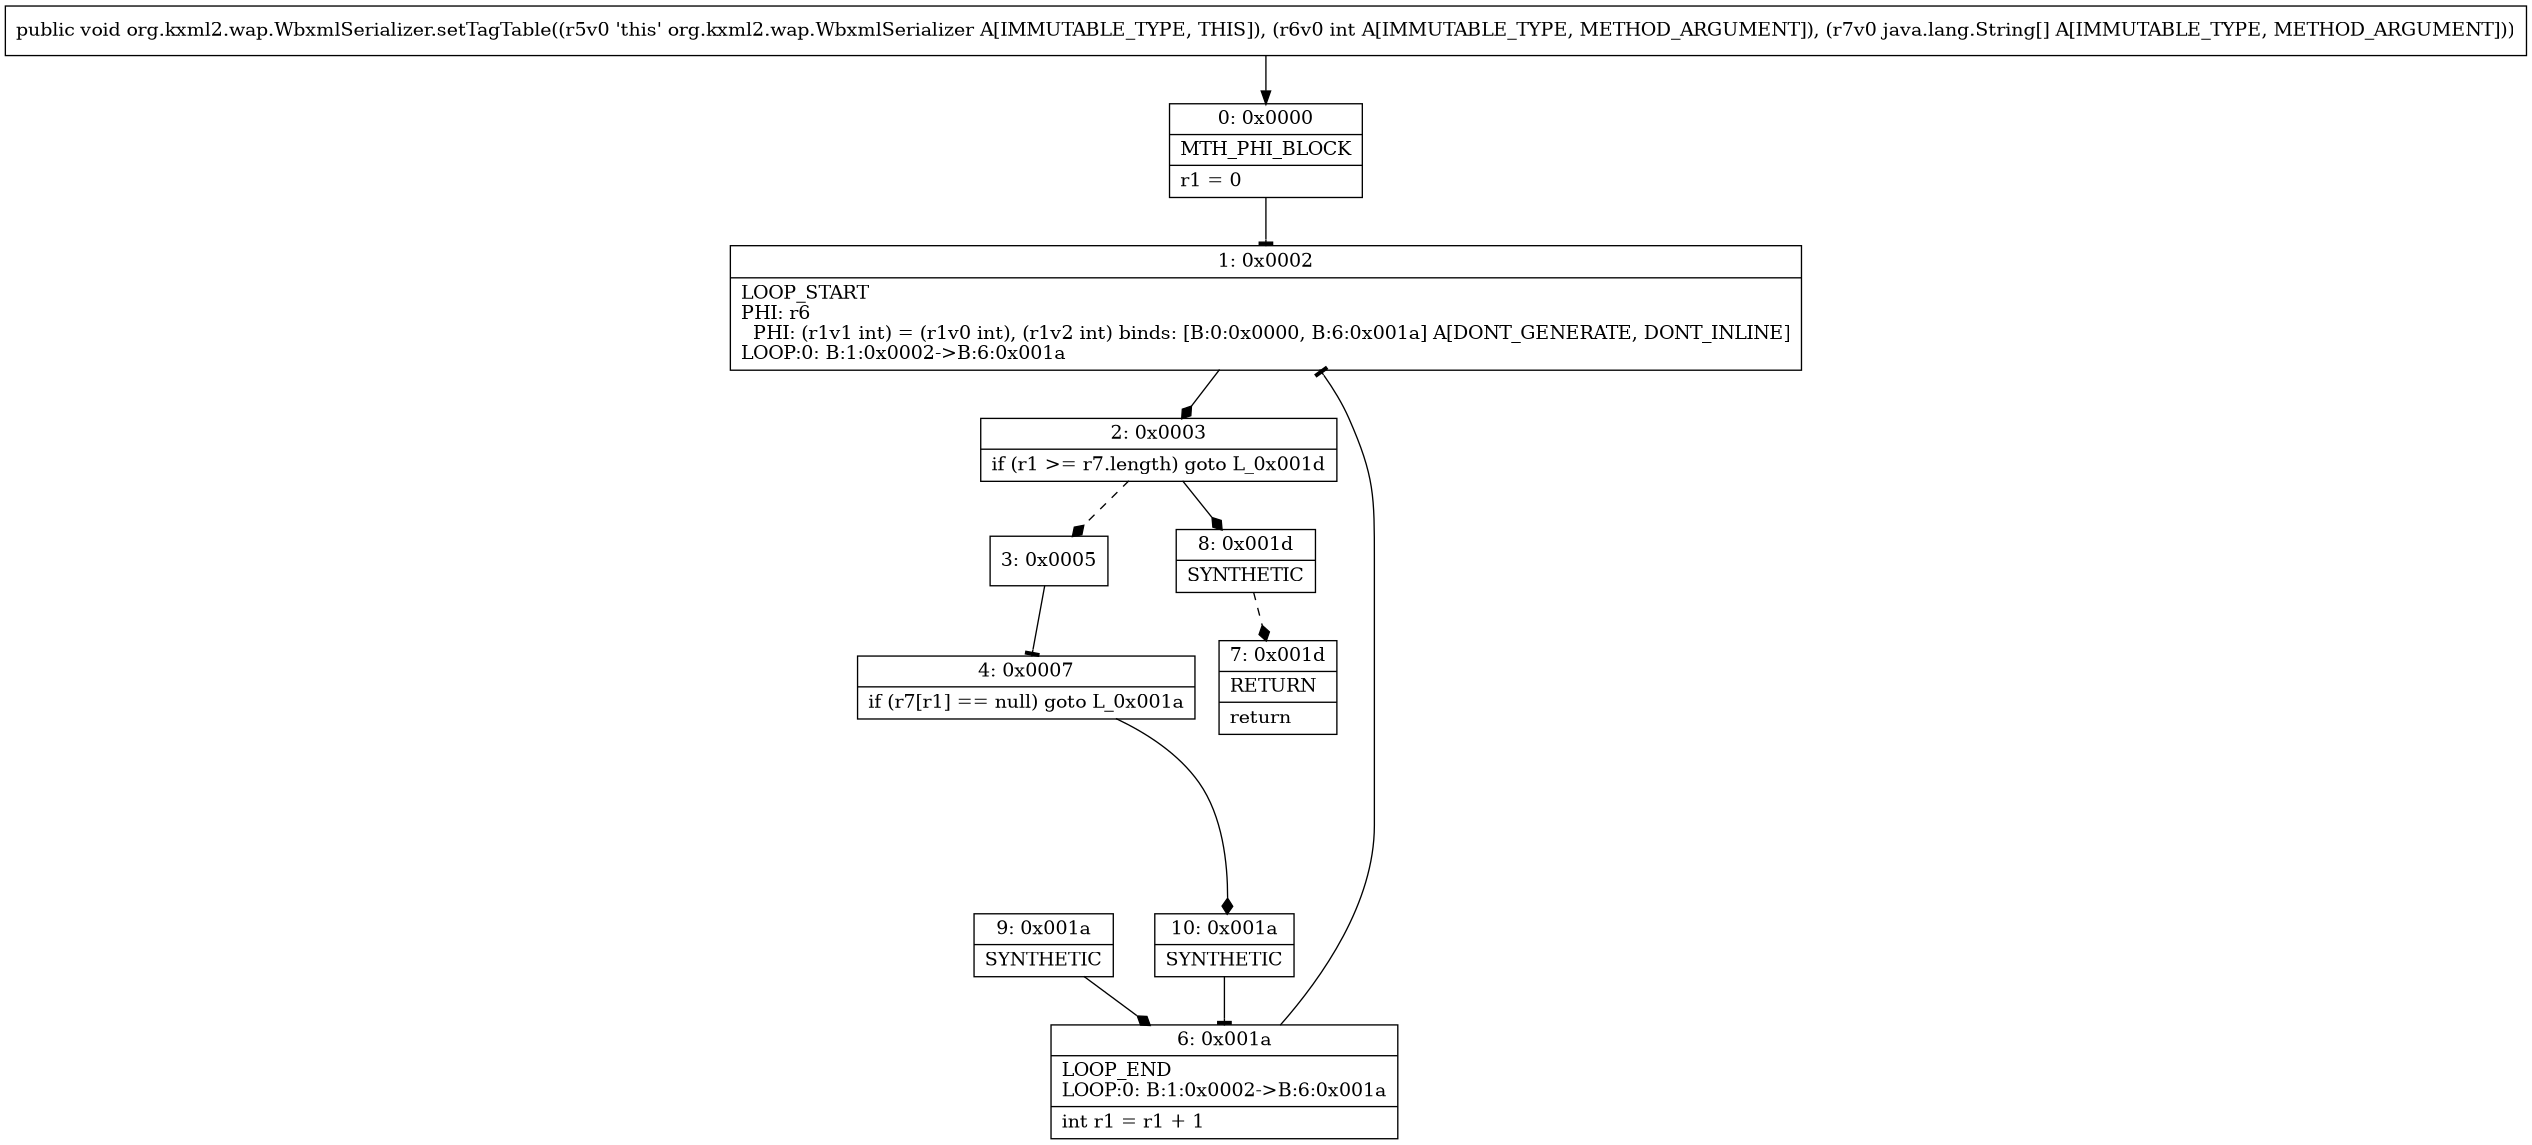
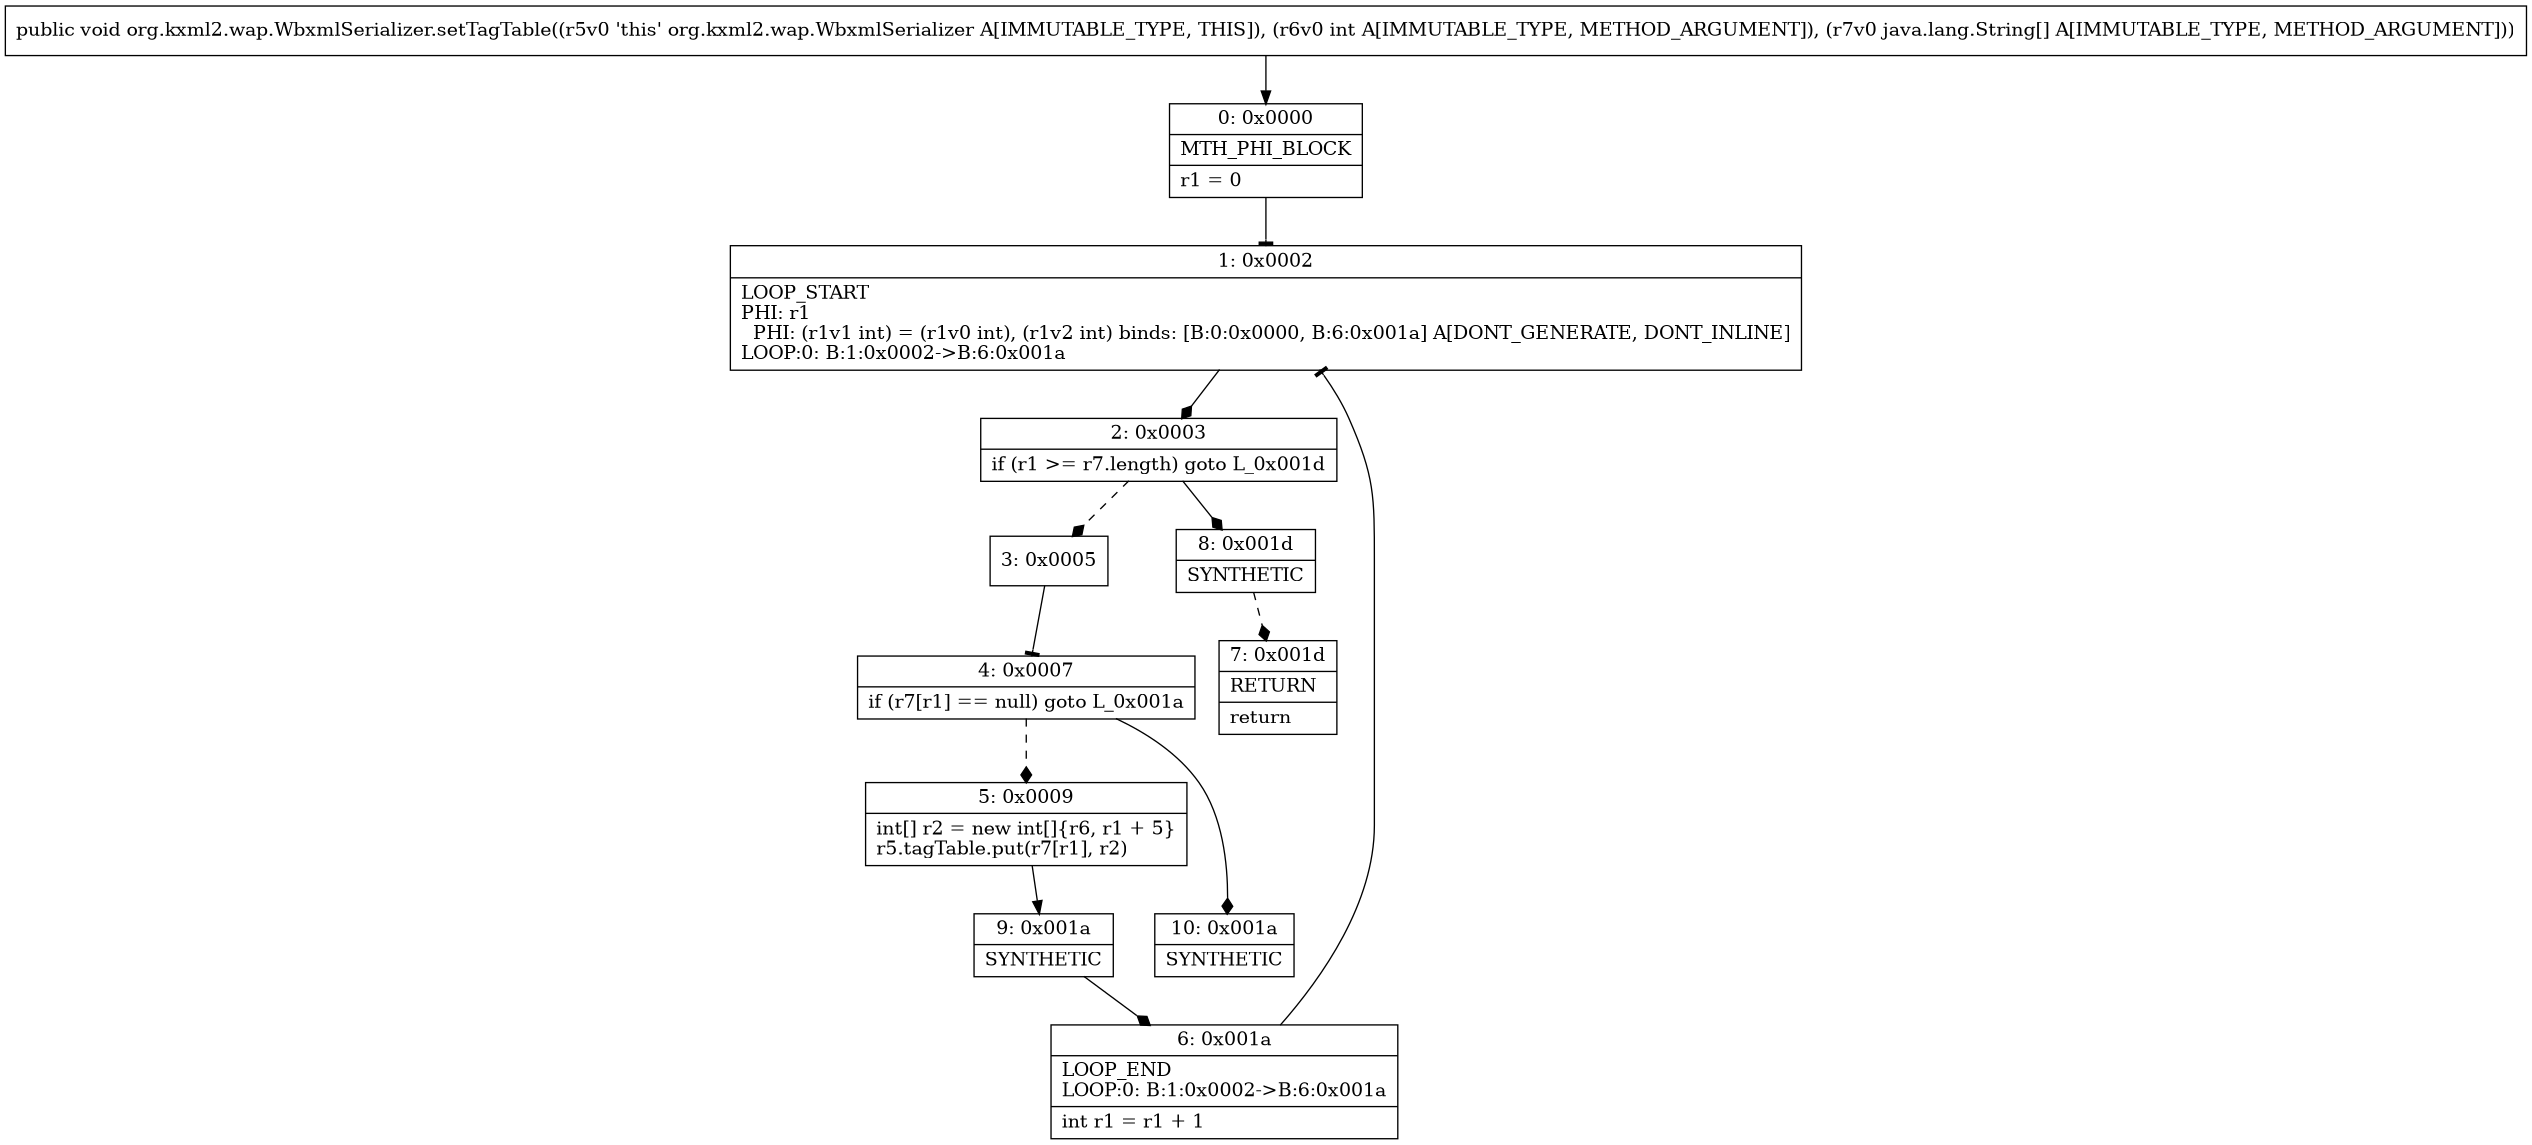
(779, 313) -> (779, 313)
none -> (1026, 824)
(1224, 998) -> none
